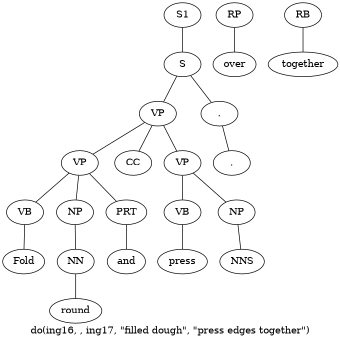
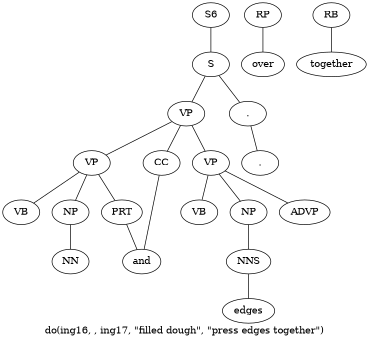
(183, 15) -> (211, 15)
none -> (152, 212)
none -> (305, 212)
(24, 262) -> none
(183, 262) -> none
(76, 311) -> none
none -> (249, 311)
